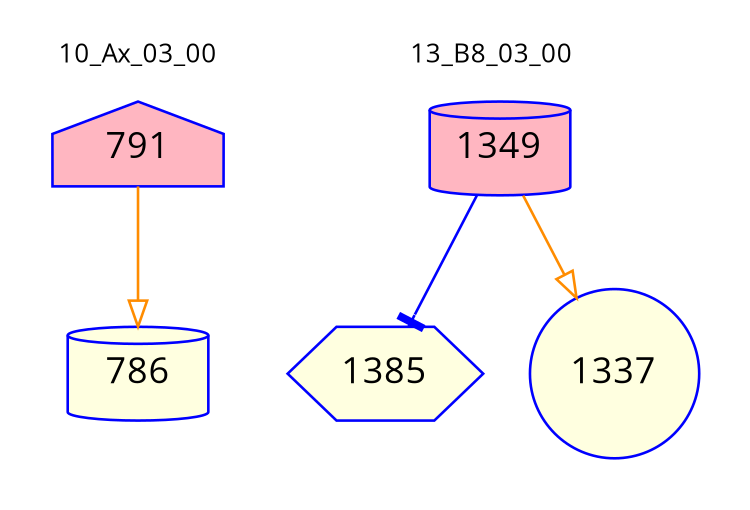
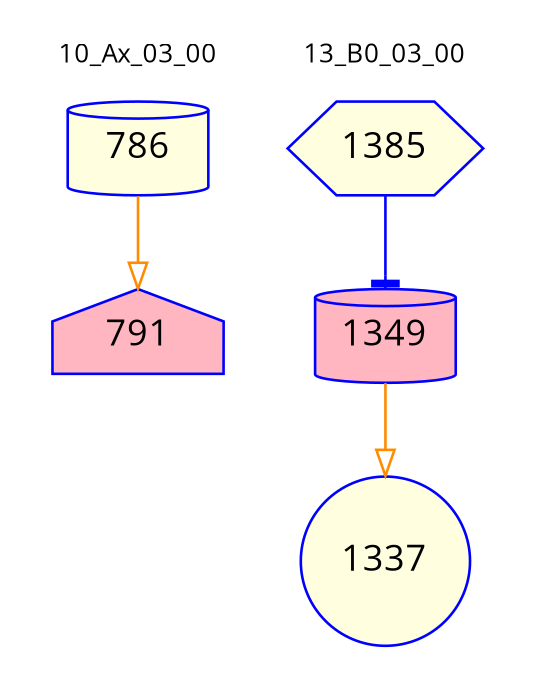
(492, 56) -> (385, 56)
(138, 243) -> (138, 229)
(446, 255) -> (385, 236)
